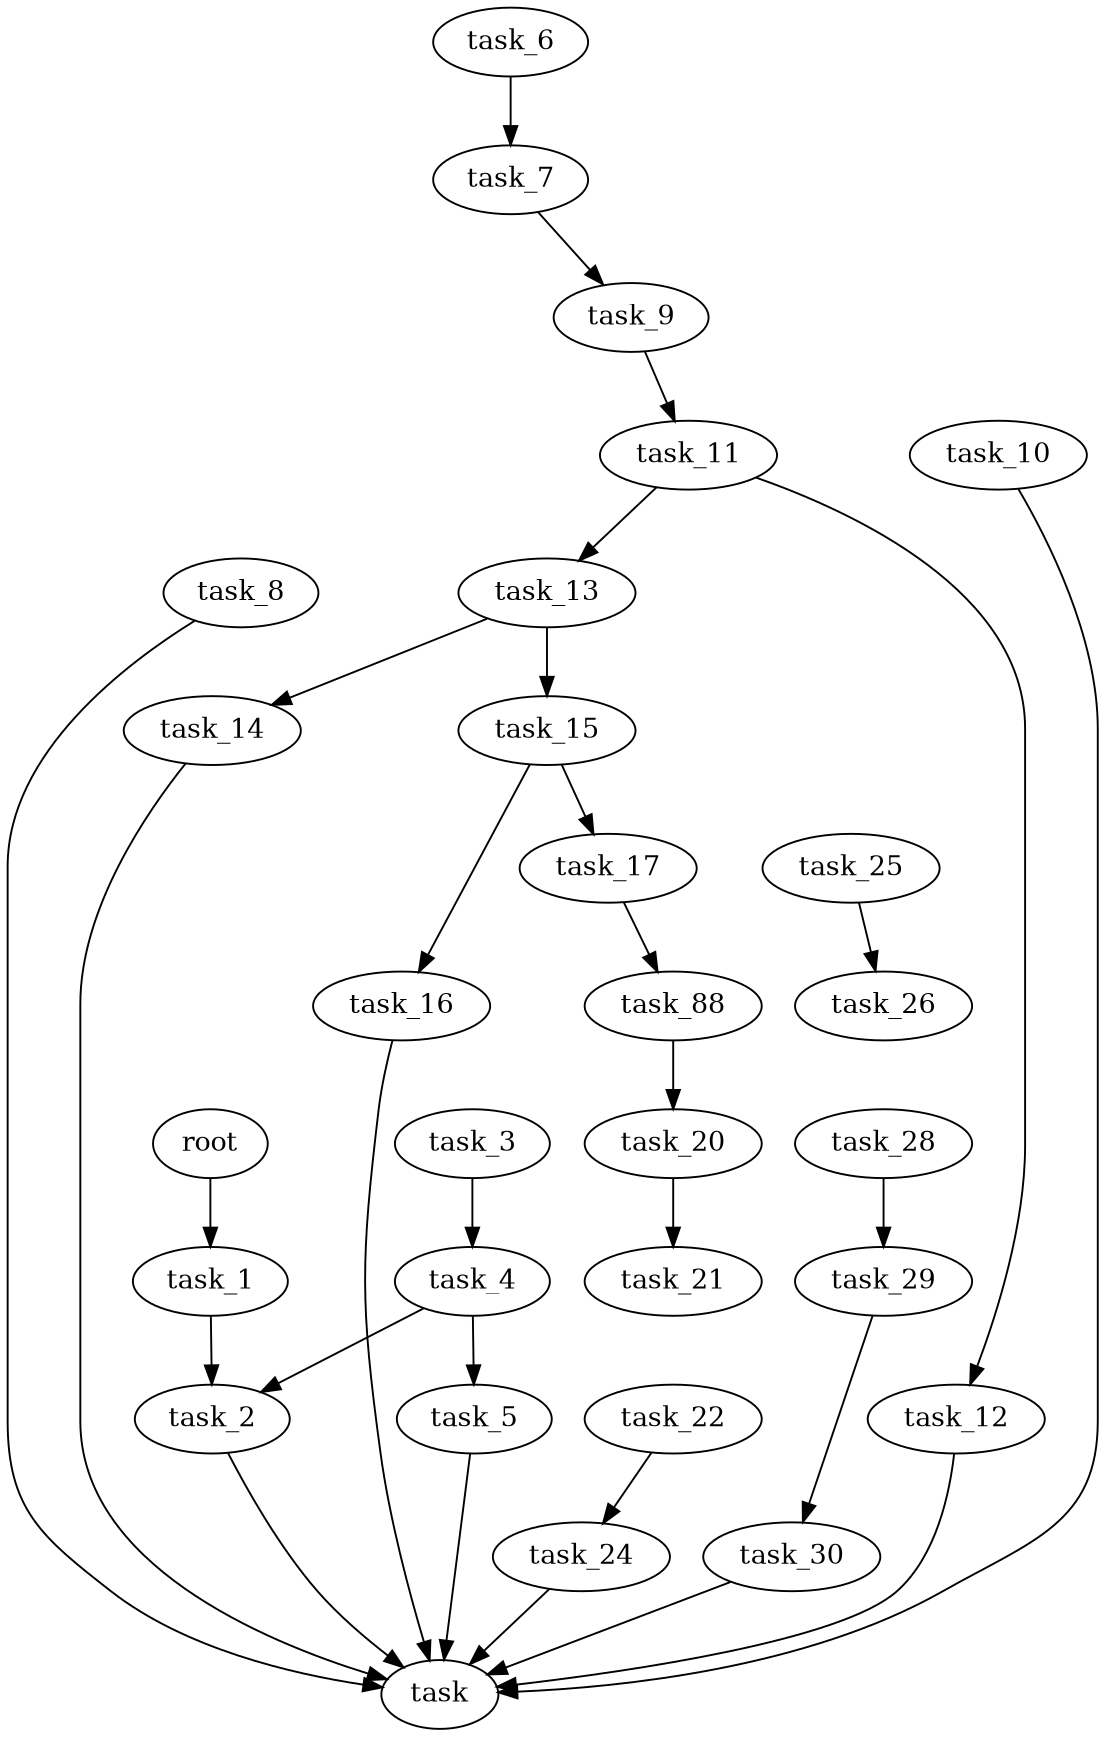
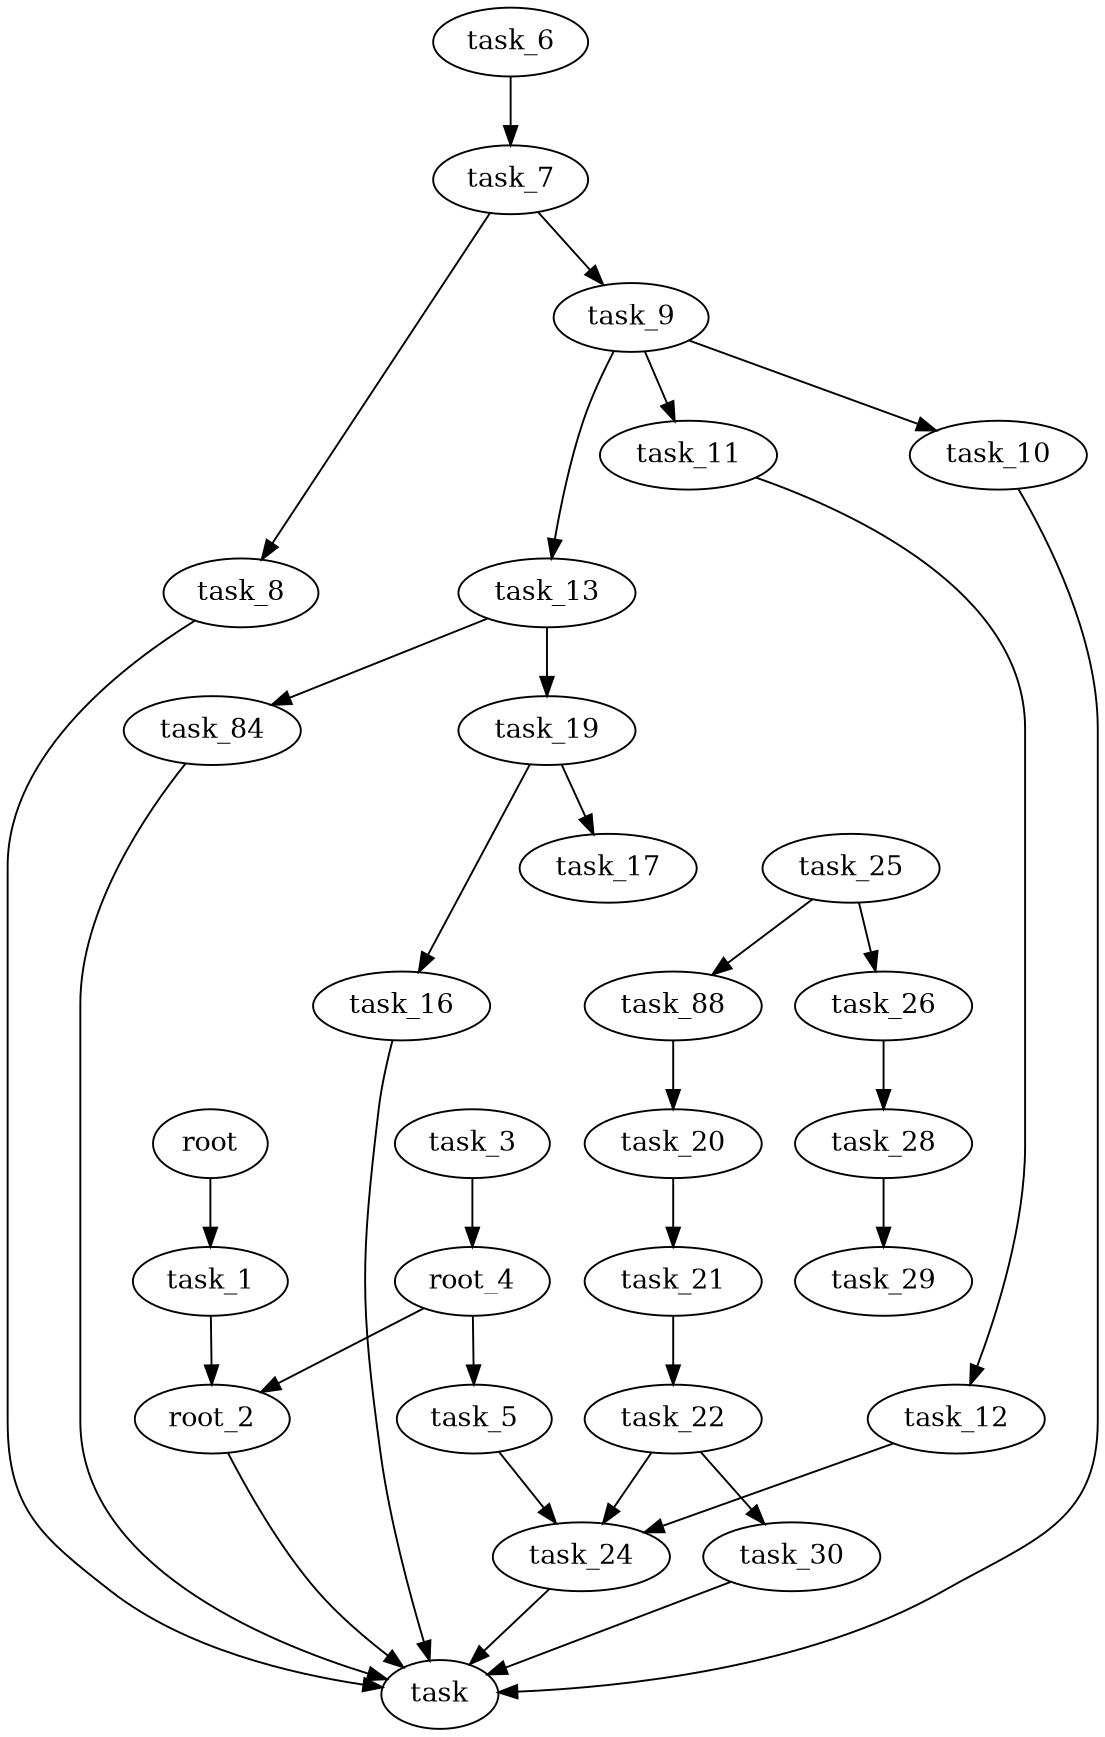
none -> (381, 378)
none -> (803, 382)
(625, 517) -> (576, 443)
(212, 731) -> (212, 731)
(547, 731) -> (547, 731)
(637, 929) -> (770, 931)
none -> (884, 1065)
(472, 1281) -> (472, 1281)
none -> (673, 1341)
(841, 1410) -> (726, 1481)
(212, 1419) -> (212, 1419)
(458, 1547) -> (521, 1480)
(786, 1638) -> (778, 1485)
